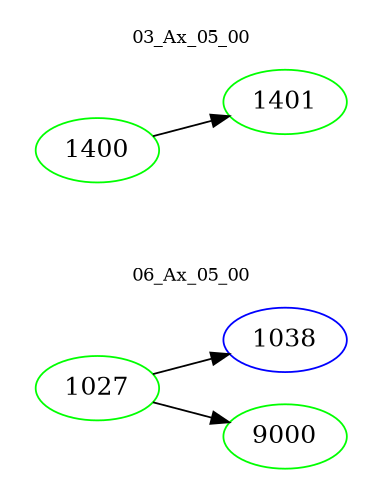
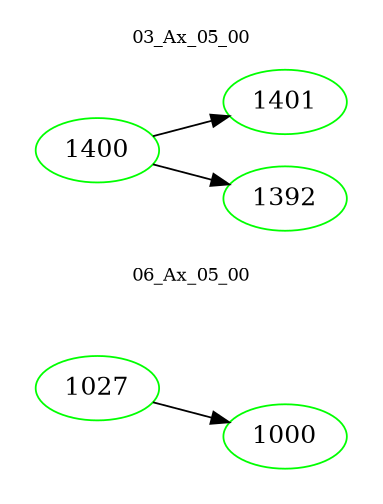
none -> (285, 199)
(285, 340) -> none
(285, 436) -> (285, 436)
